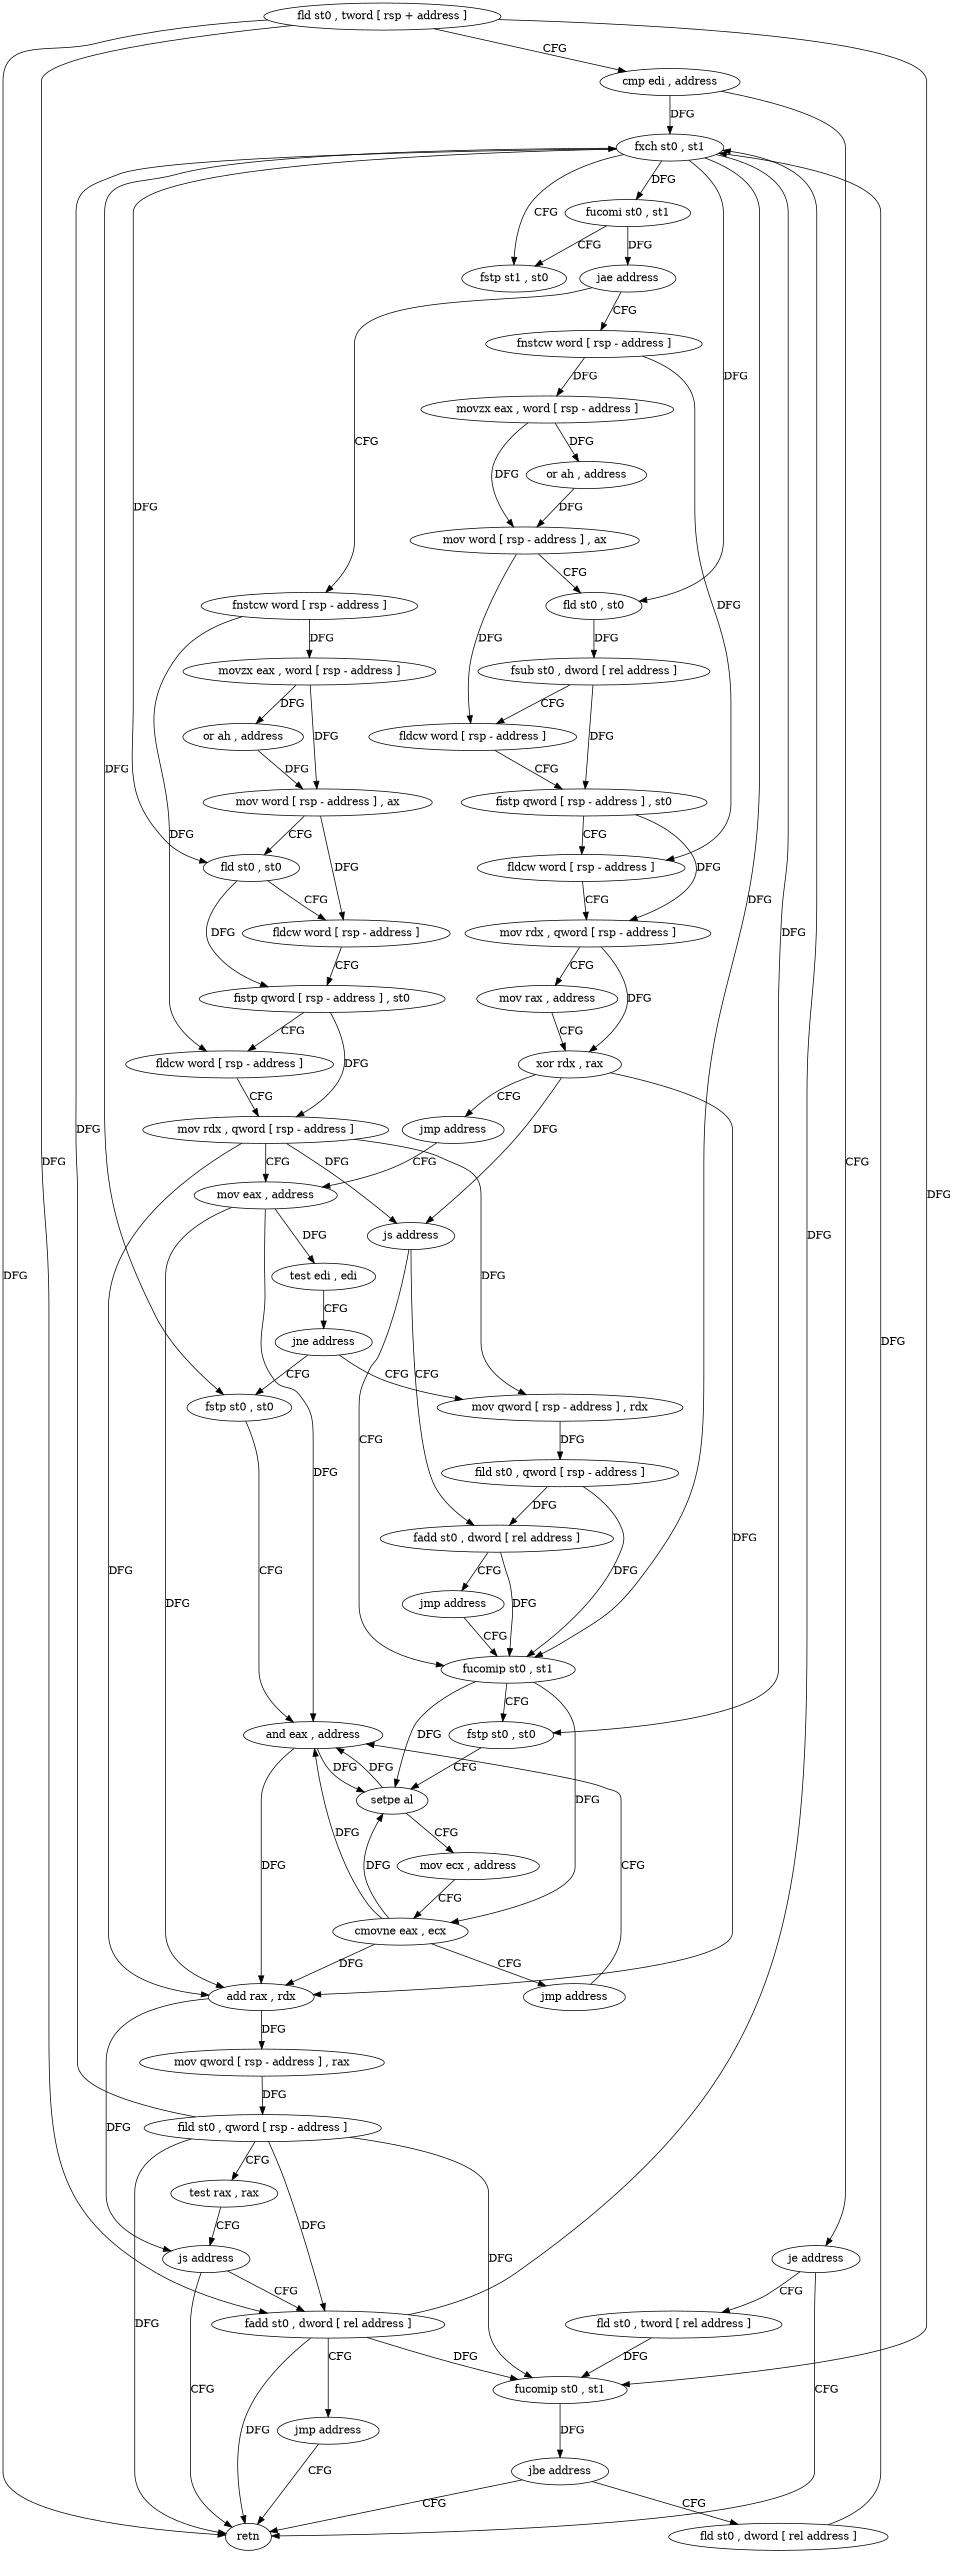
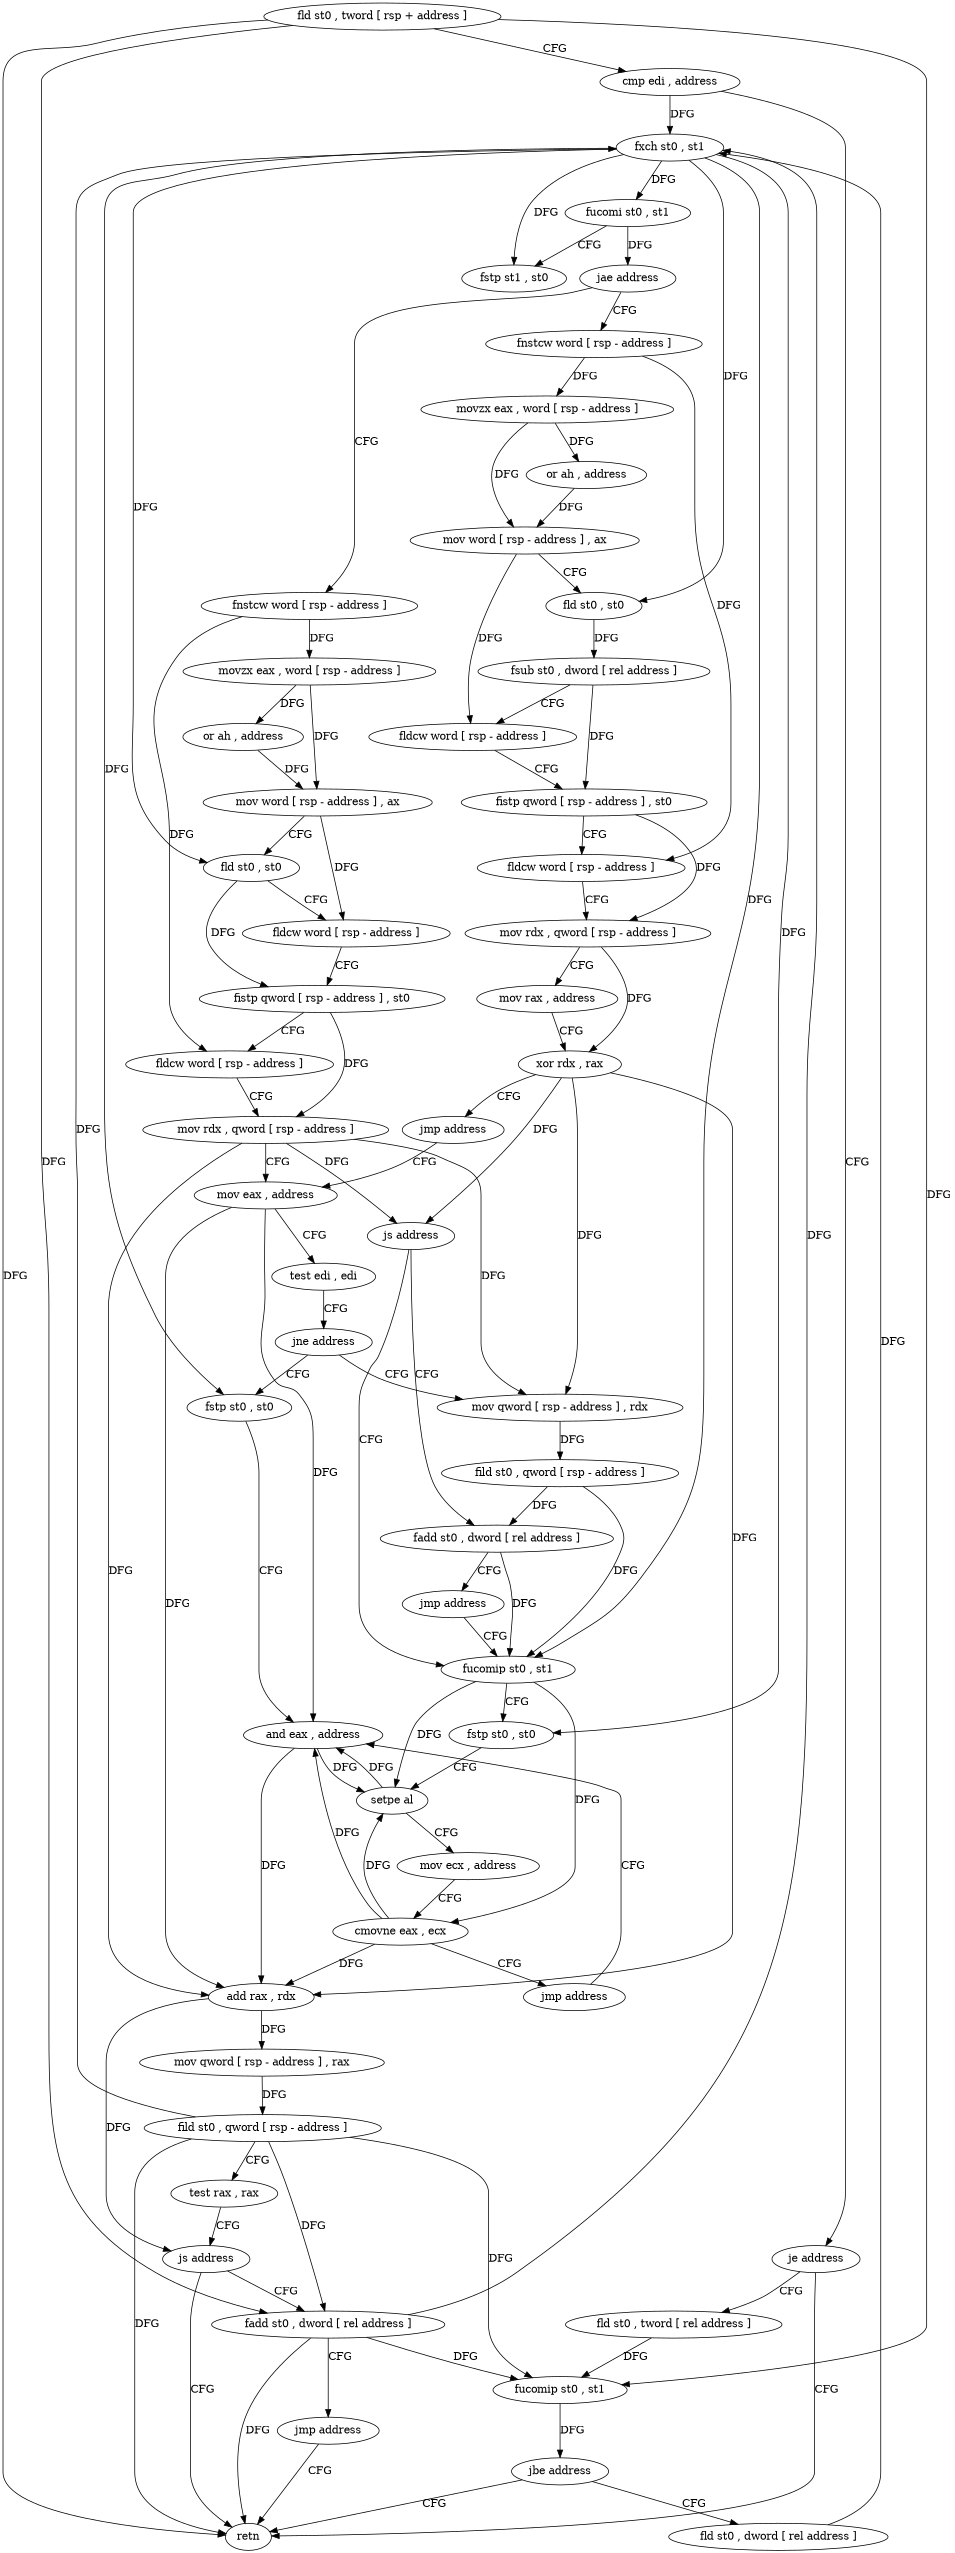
(546, 213) -> (546, 213)
none -> (577, 1233)
(315, 1236) -> (315, 1236)
